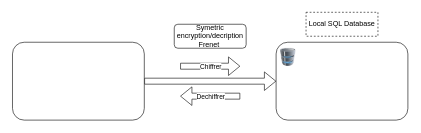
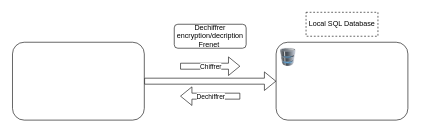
(210, 36) -> (210, 36)
